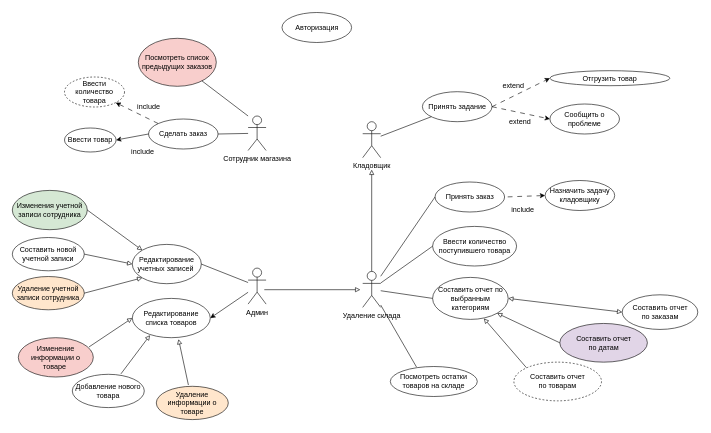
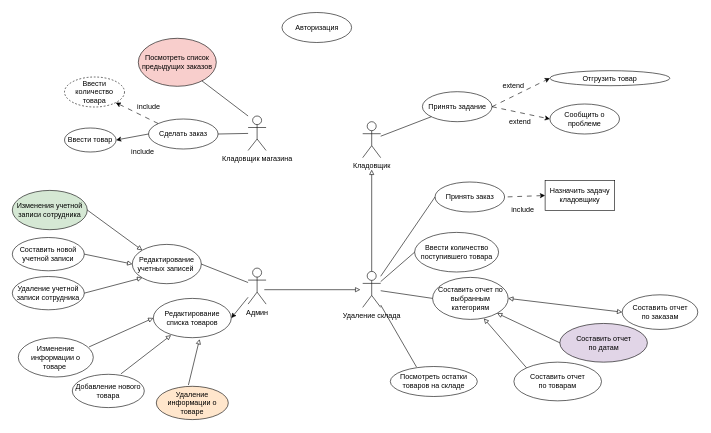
(257, 159) -> (257, 159)
(580, 195) -> (580, 195)
(475, 246) -> (457, 252)
(48, 293) -> (48, 293)
(171, 318) -> (192, 318)
(56, 357) -> (56, 357)
(558, 381) -> (558, 381)
